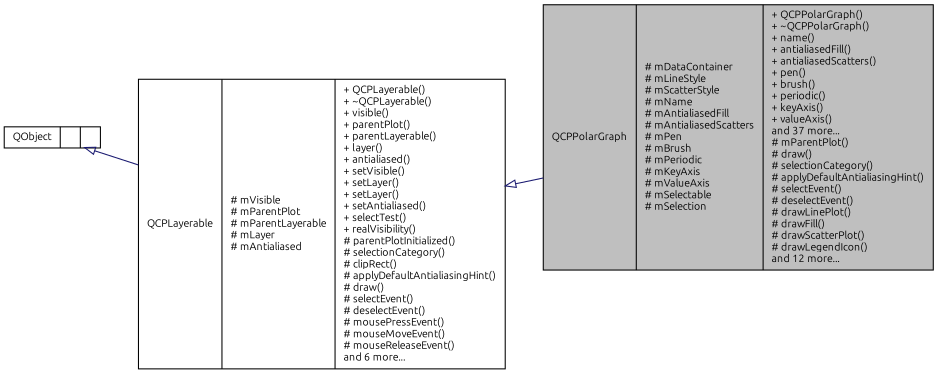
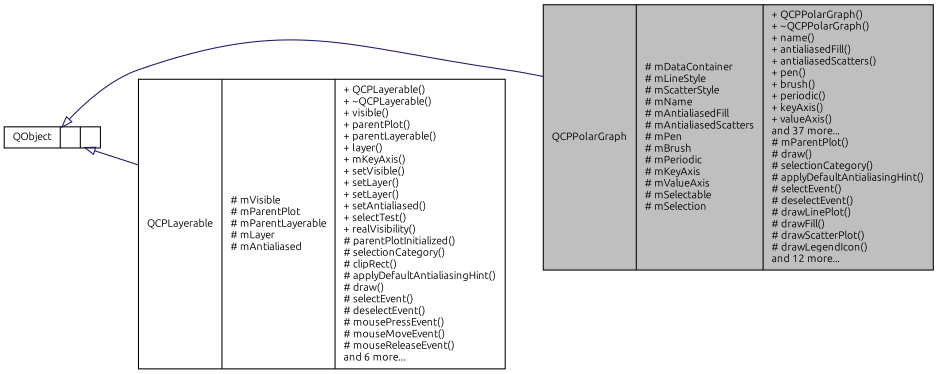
(377, 160) -> (375, 160)
(529, 181) -> (298, 40)
